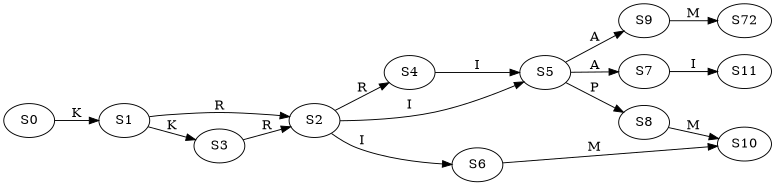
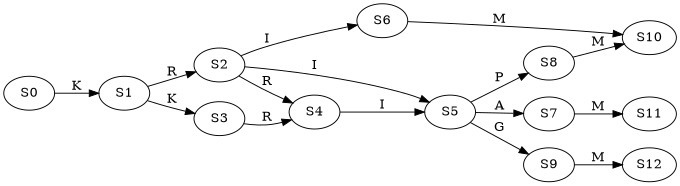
(744, 21) -> (649, 165)
(595, 37) -> (500, 128)
(694, 65) -> (598, 107)
(262, 135) -> (263, 125)
